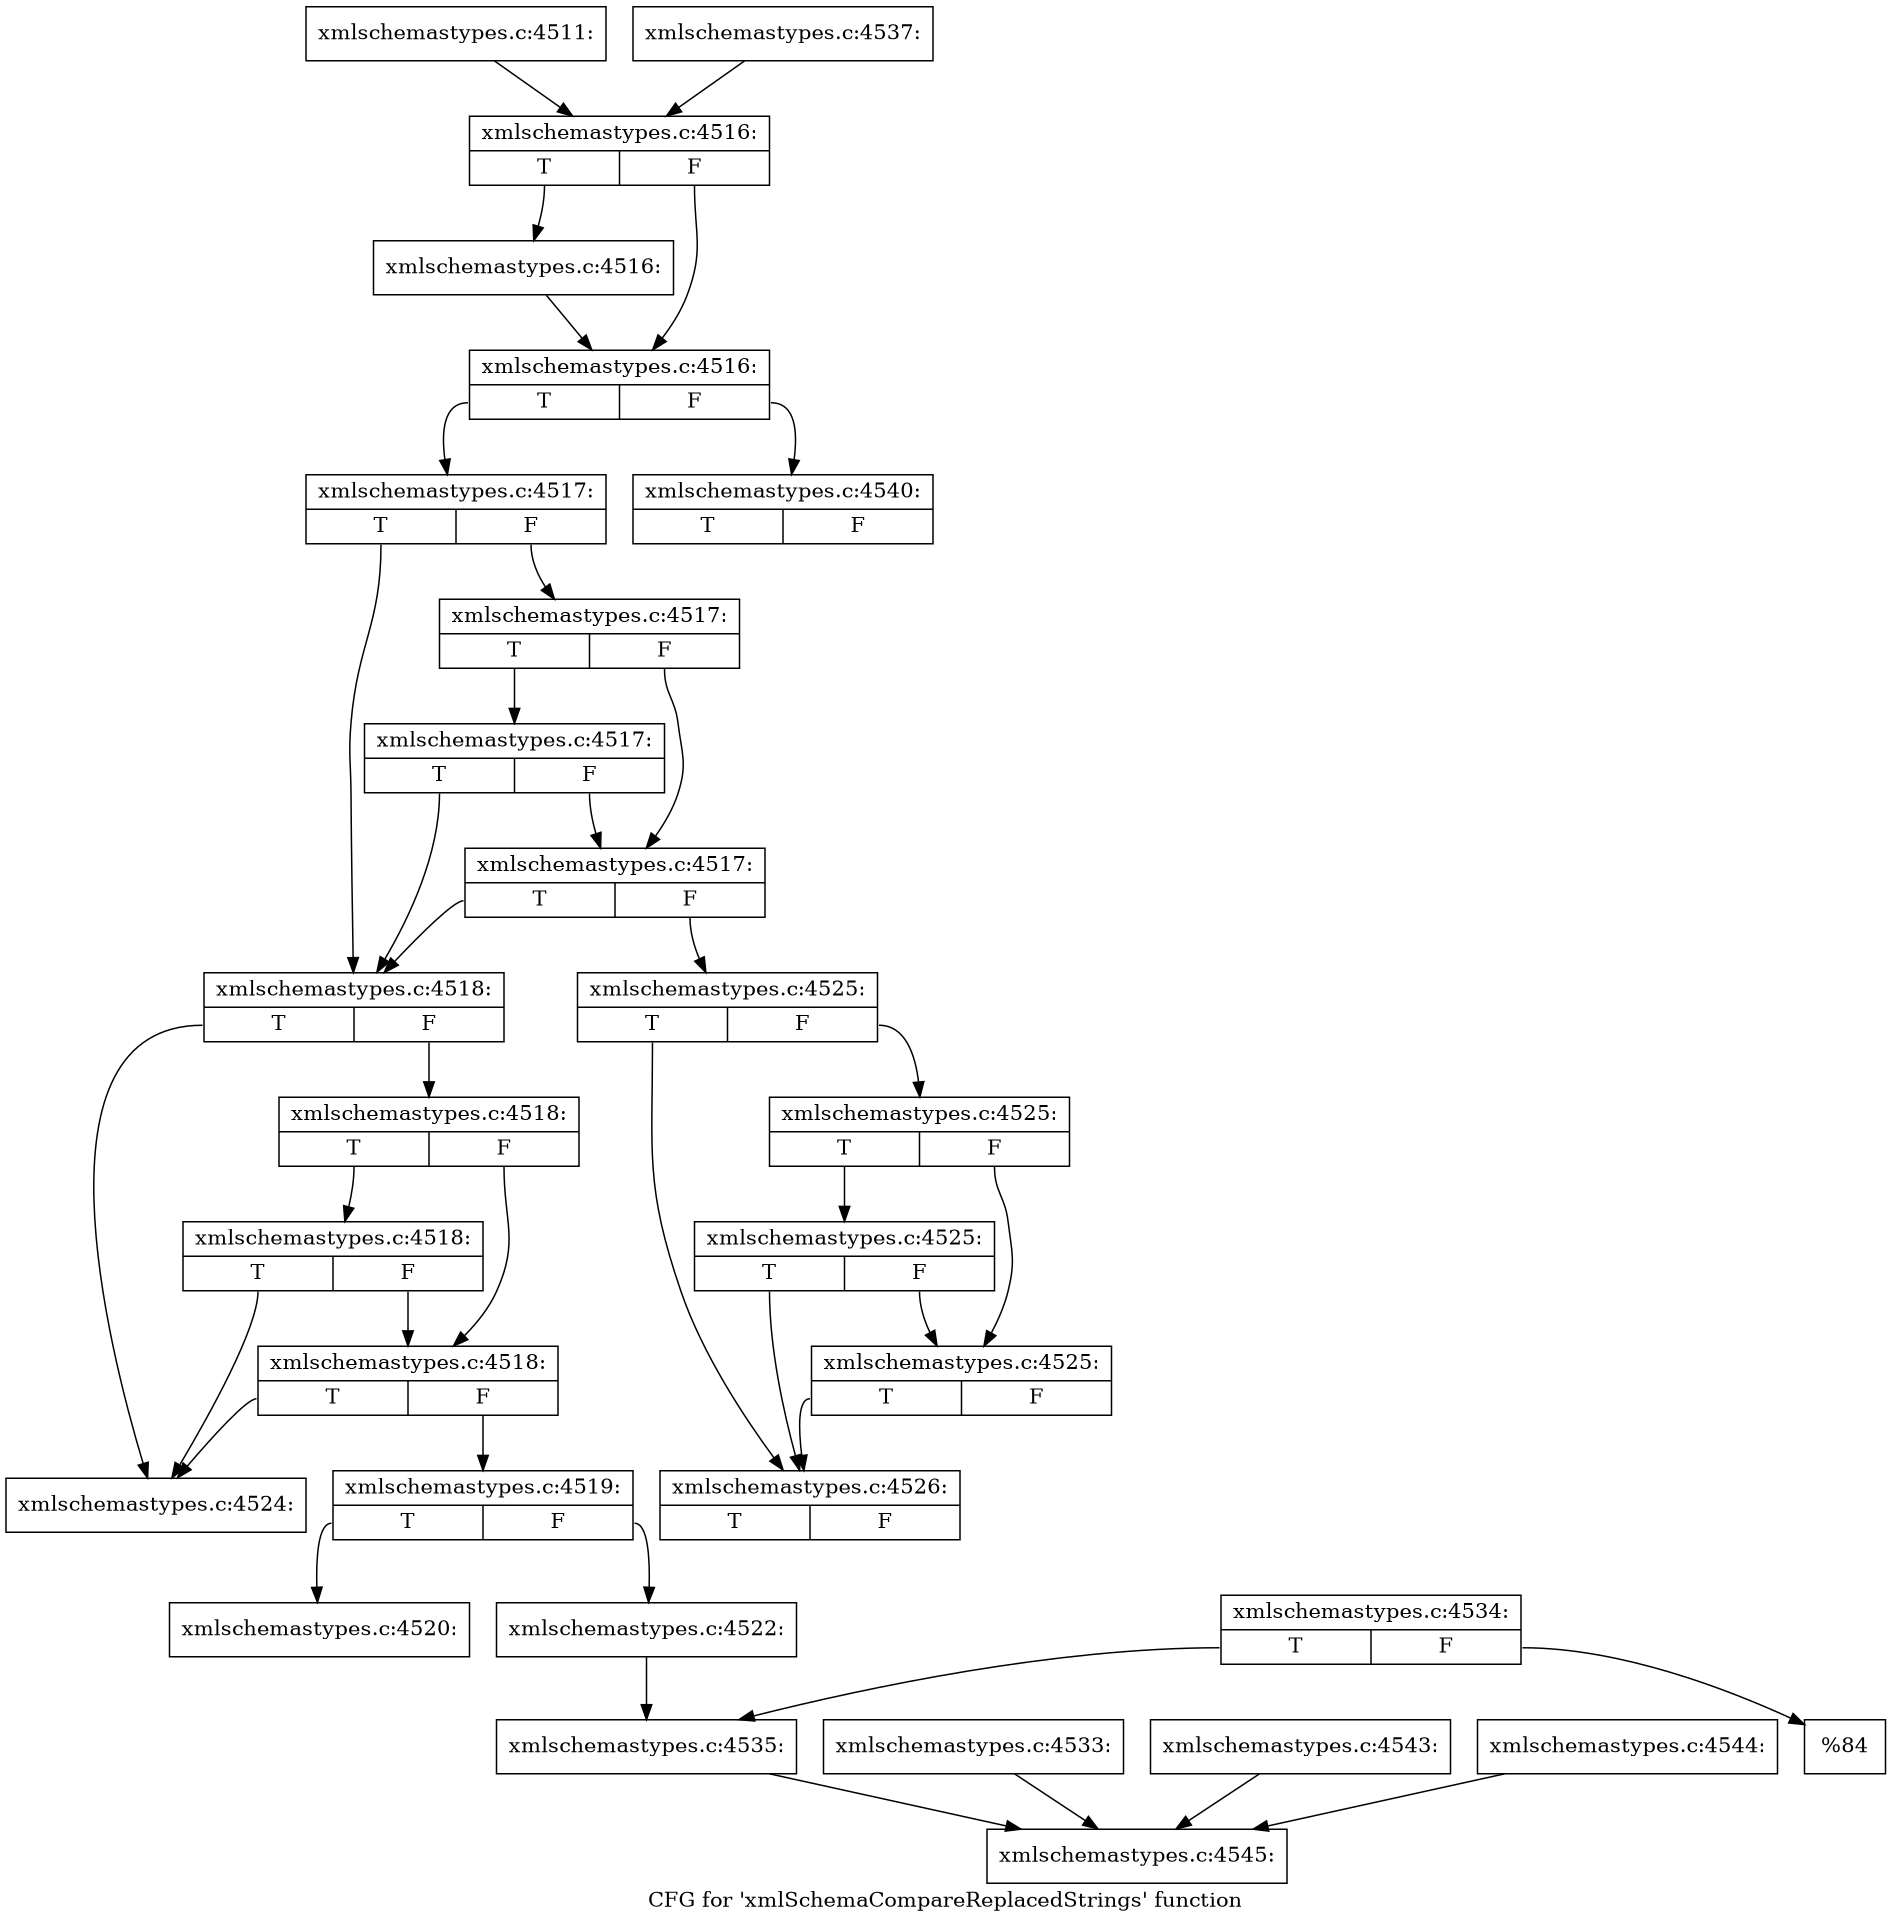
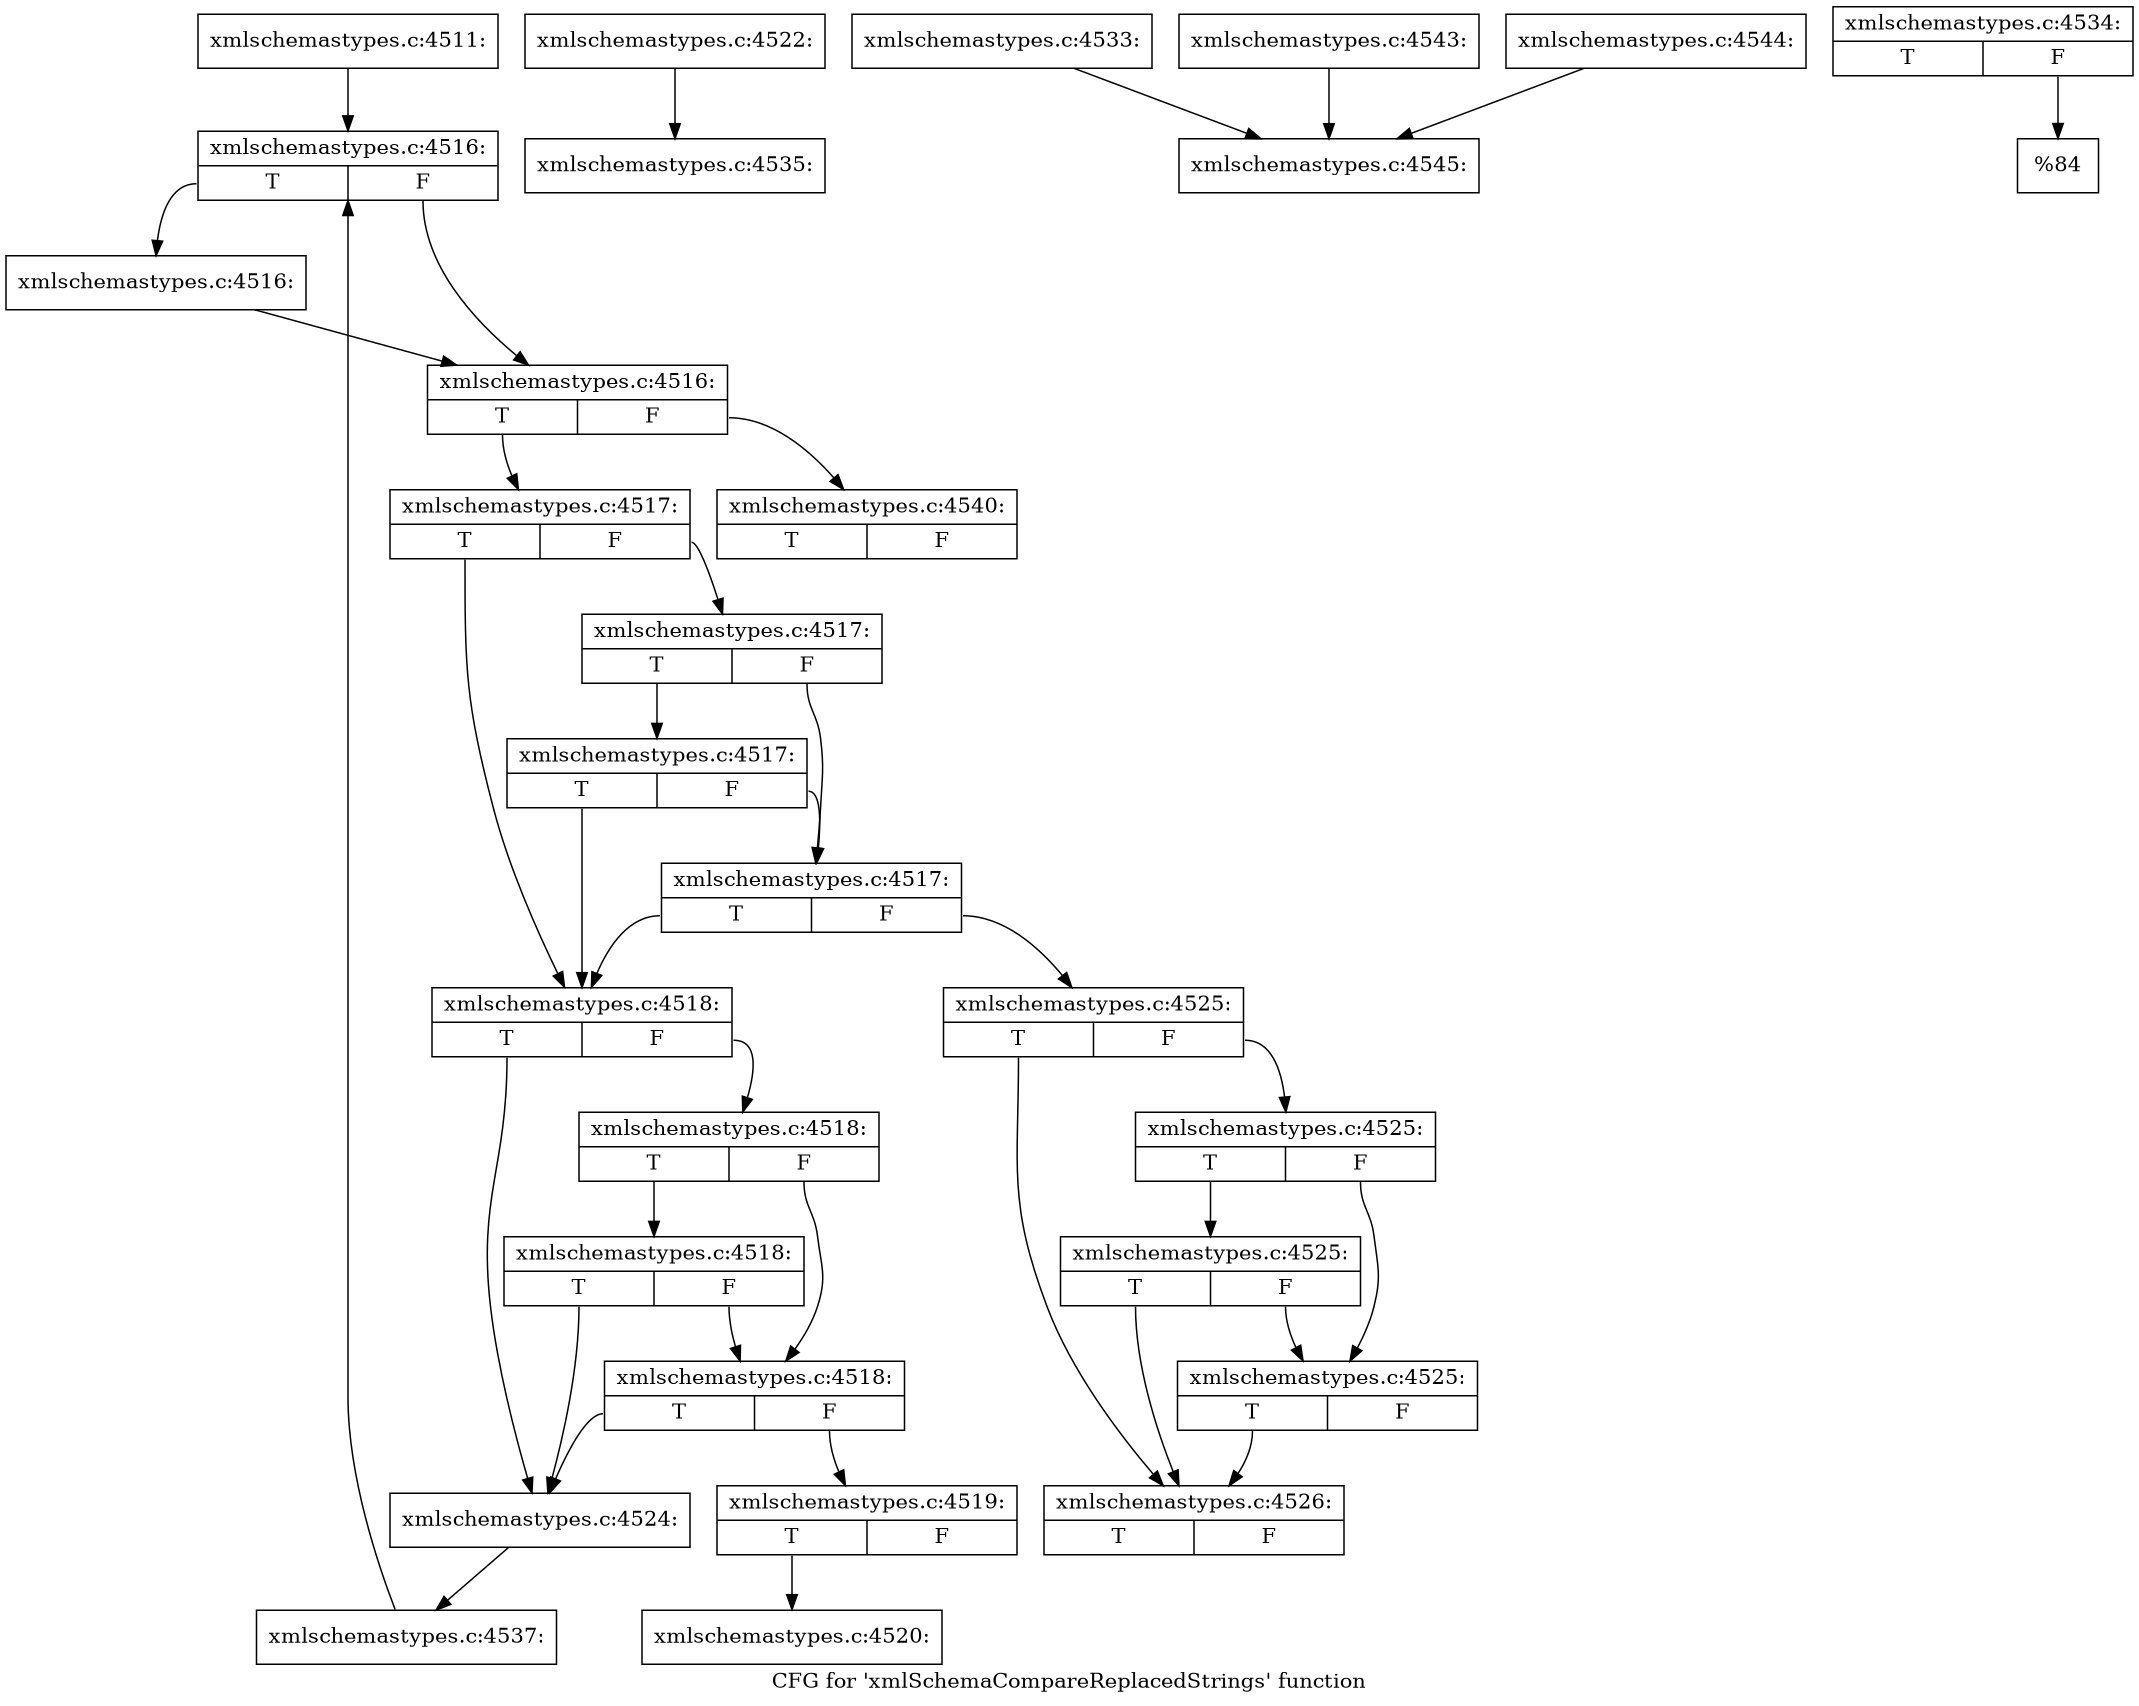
(648, 1553) -> none
none -> (478, 1574)
(985, 1669) -> none
(888, 1800) -> none
